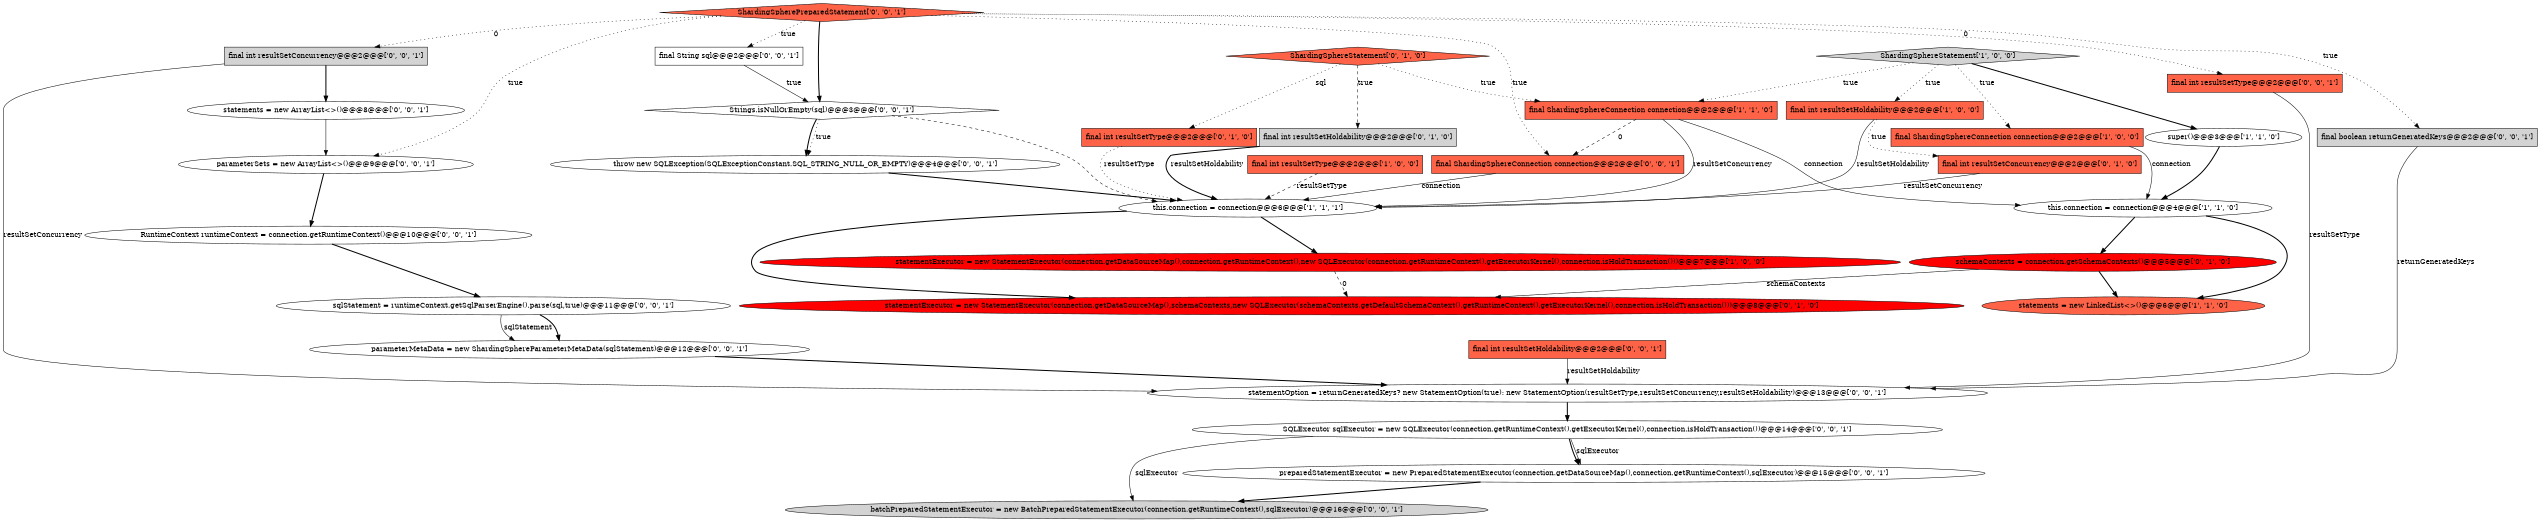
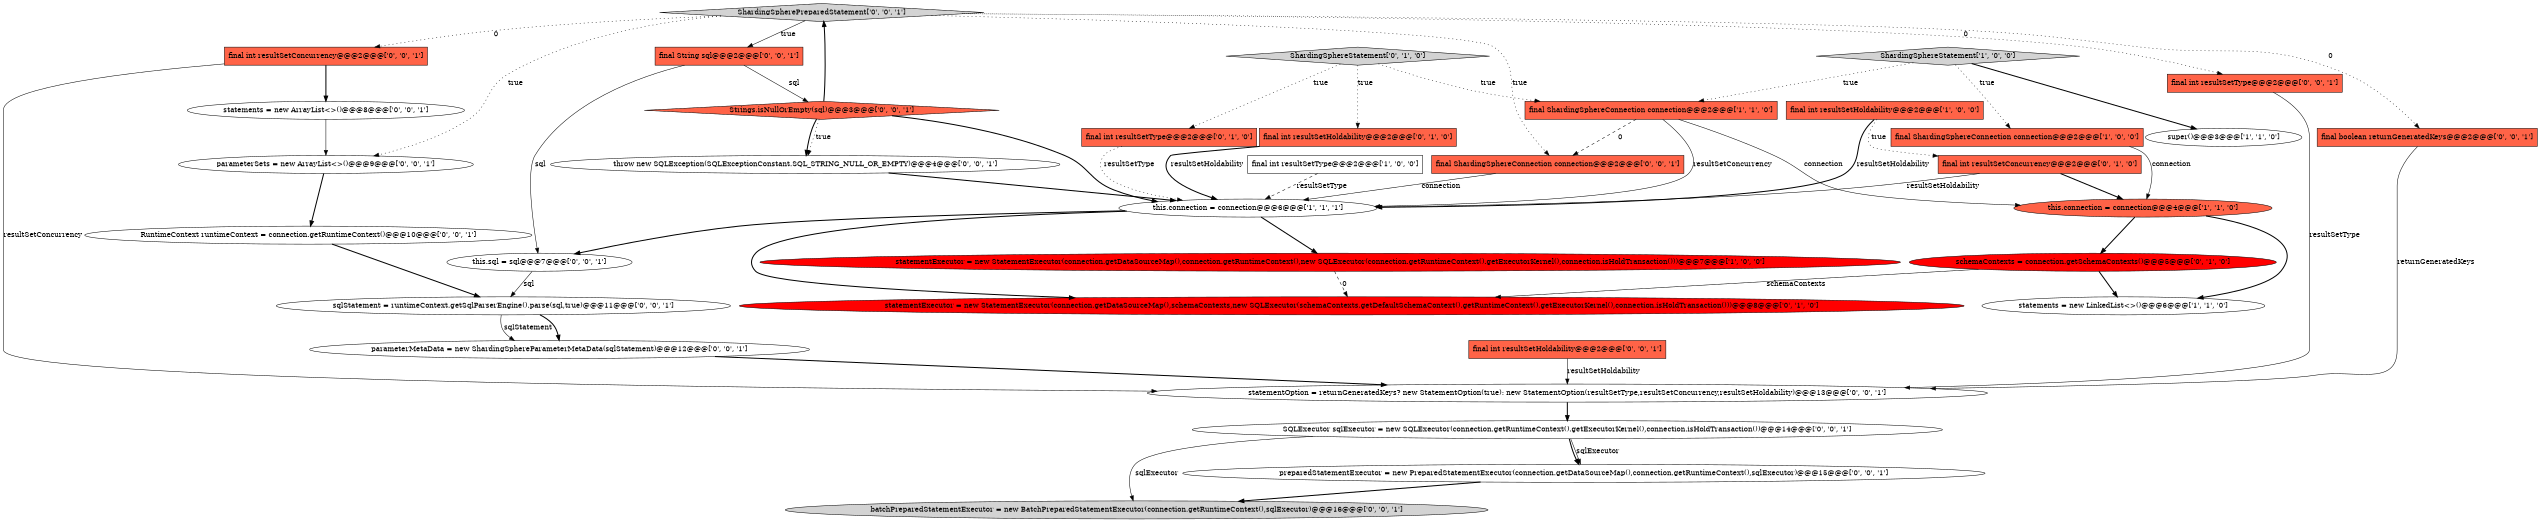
(822, 13) -> (822, 13)
(779, 33) -> (779, 33)
(326, 56) -> (326, 56)
(729, 56) -> (729, 56)
(1358, 56) -> (1358, 56)
(2331, 56) -> (2331, 56)
(818, 59) -> (825, 64)
(1919, 81) -> none
(794, 83) -> (794, 83)
(1321, 83) -> (1321, 83)
(1358, 94) -> (1358, 94)
(822, 110) -> (822, 110)
(1358, 137) -> (1358, 137)
(2427, 137) -> (2427, 137)
(1028, 143) -> (1028, 143)
(1335, 164) -> (1335, 164)
(2198, 176) -> (2089, 185)
(1943, 186) -> (1943, 186)
(1765, 191) -> (1765, 191)
(2143, 208) -> (2143, 208)
none -> (539, 262)
(2123, 306) -> (2123, 306)
